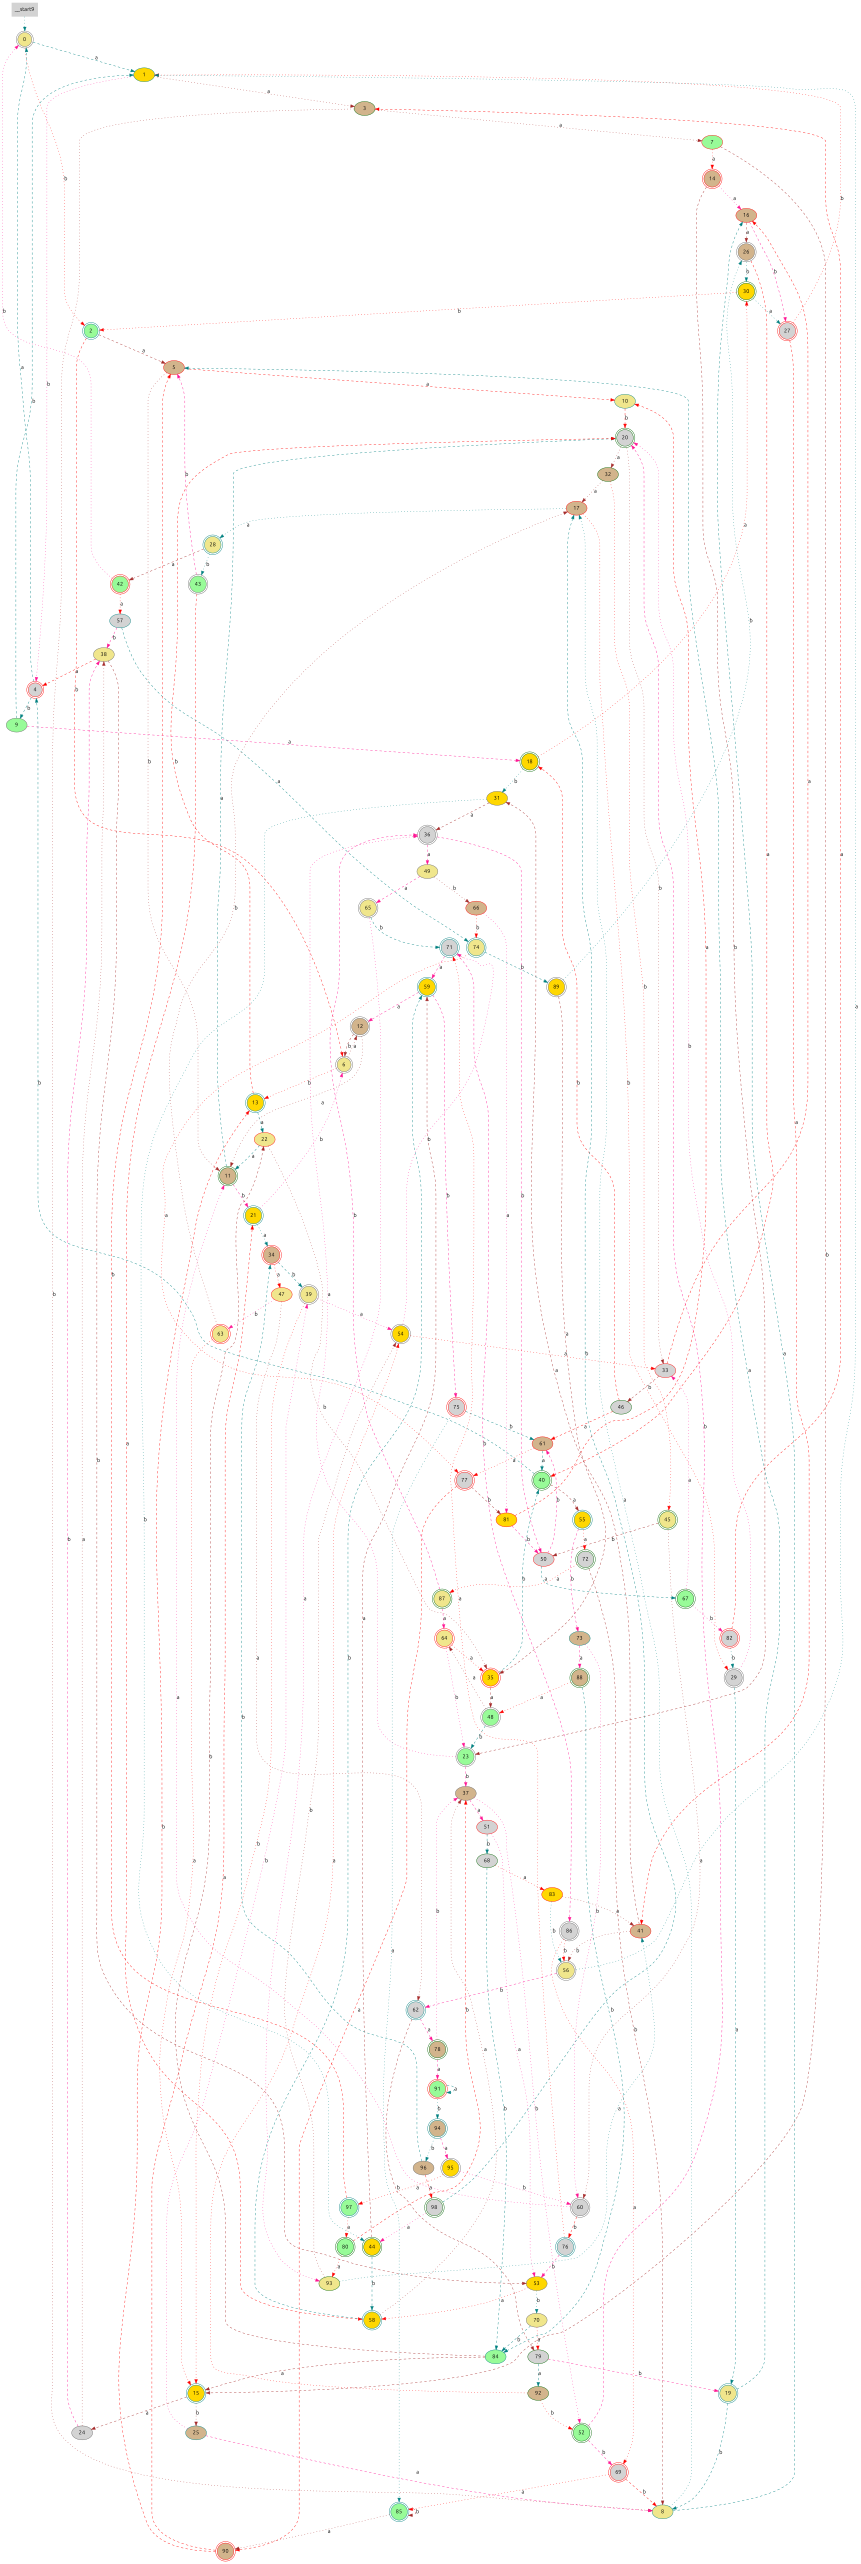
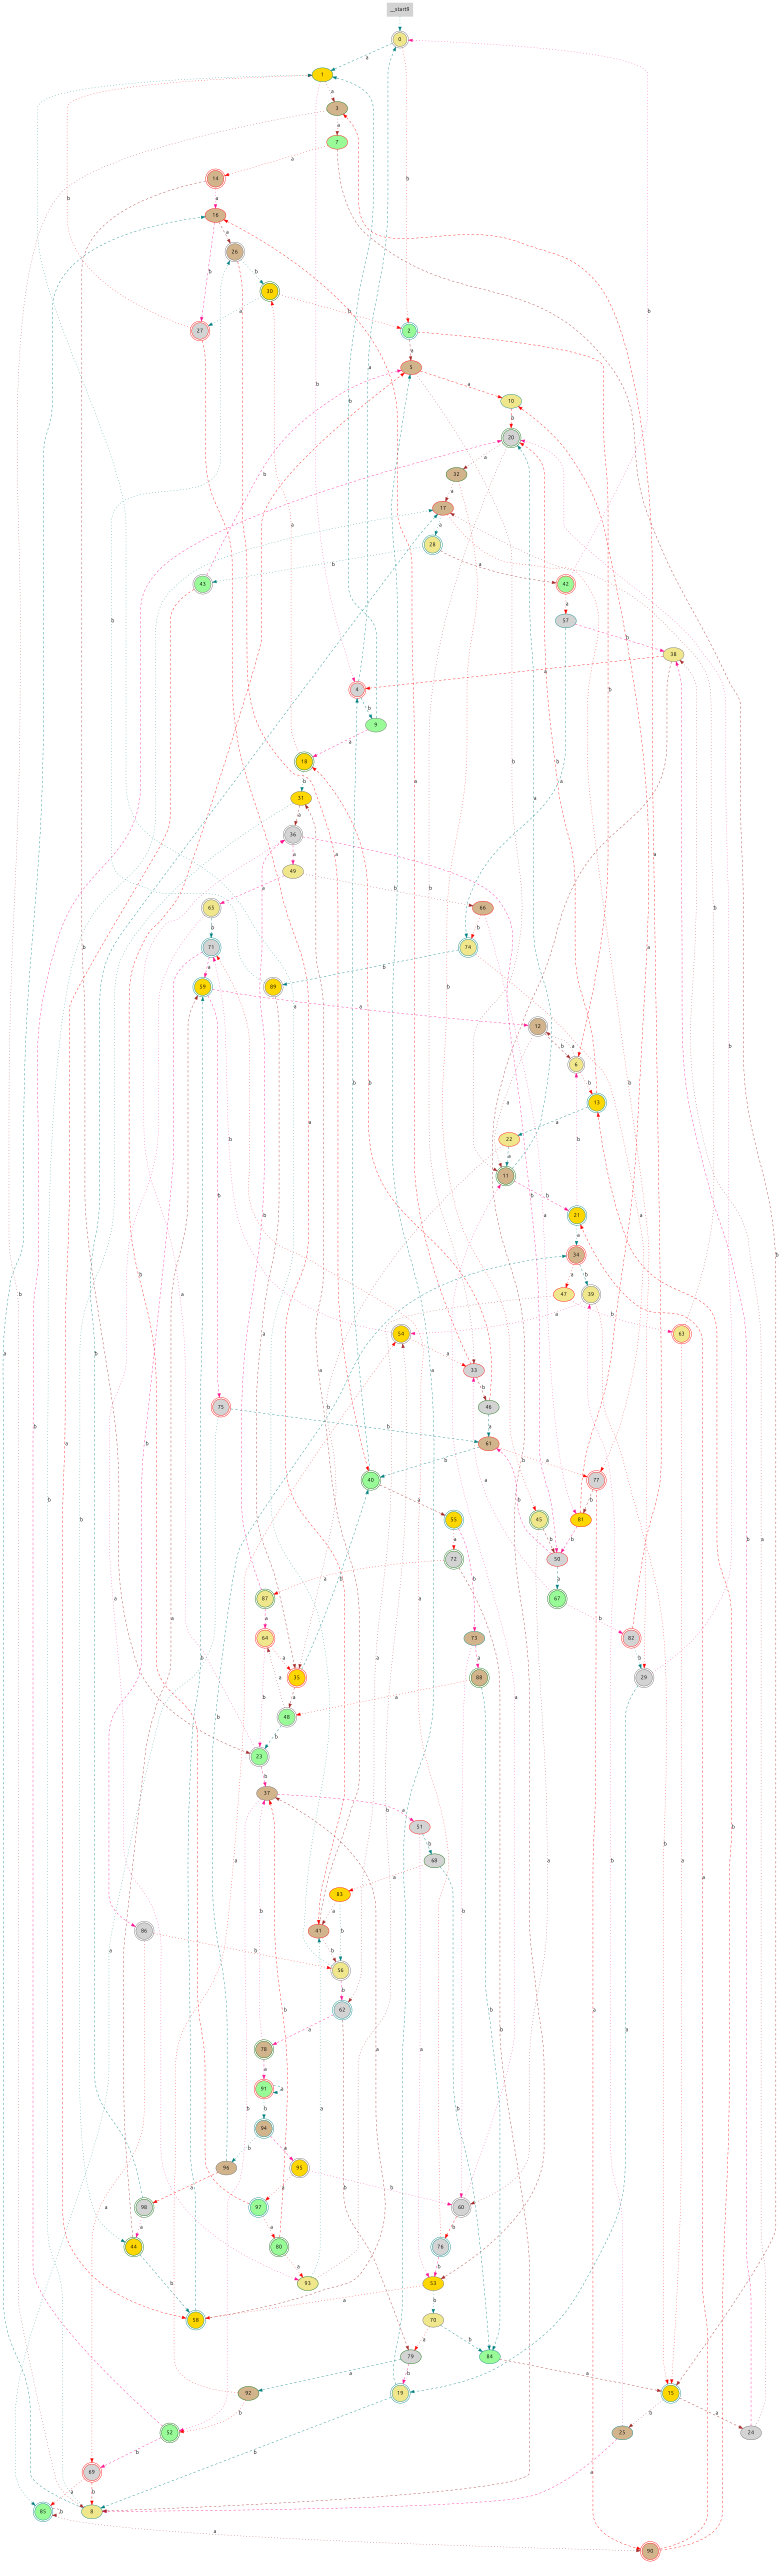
(584, 1425) -> (489, 1424)
(544, 1461) -> (446, 1461)
(625, 1500) -> (49, 1500)
(207, 1868) -> none
(488, 2078) -> (376, 2099)
